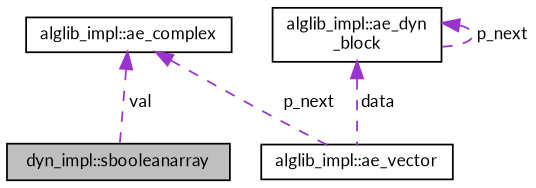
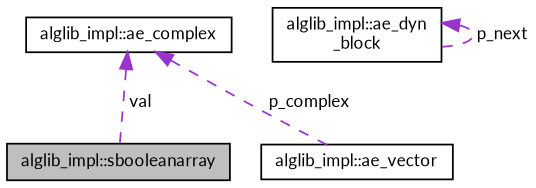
(307, 103) -> (307, 103)
(357, 112) -> none
(118, 162) -> (118, 162)
